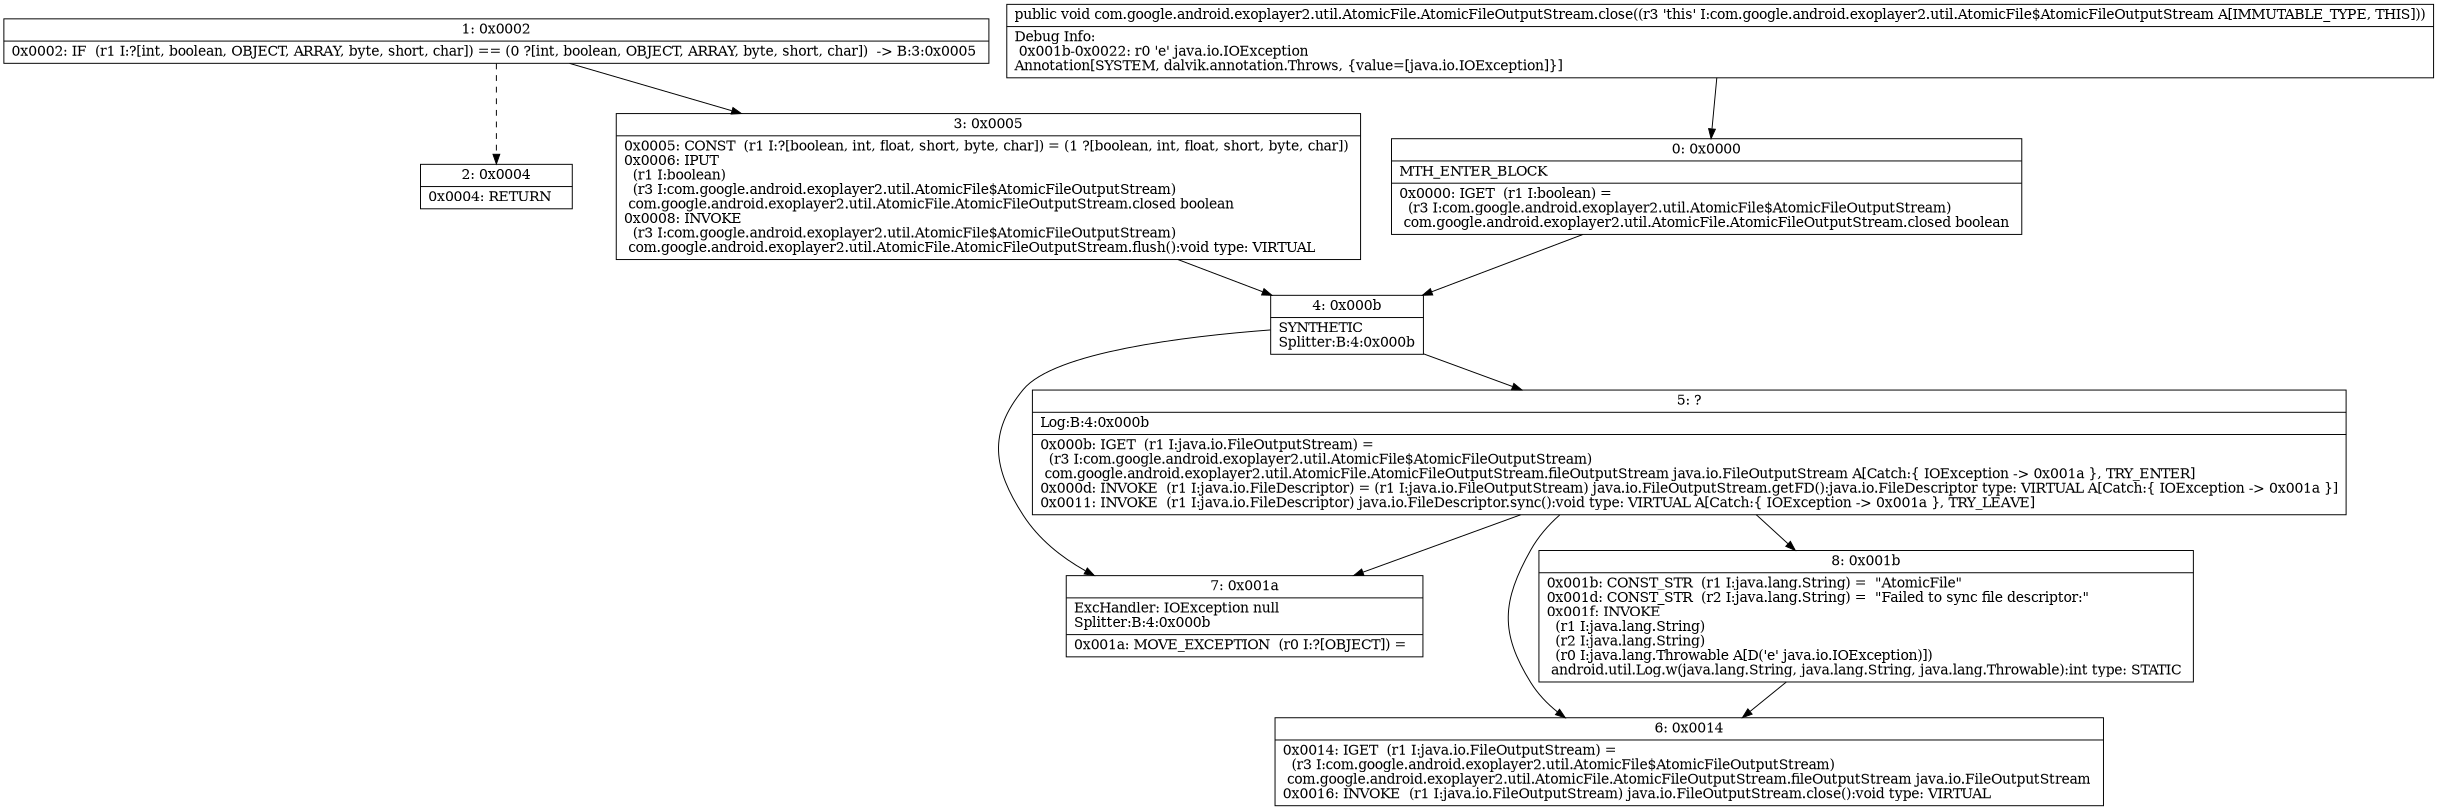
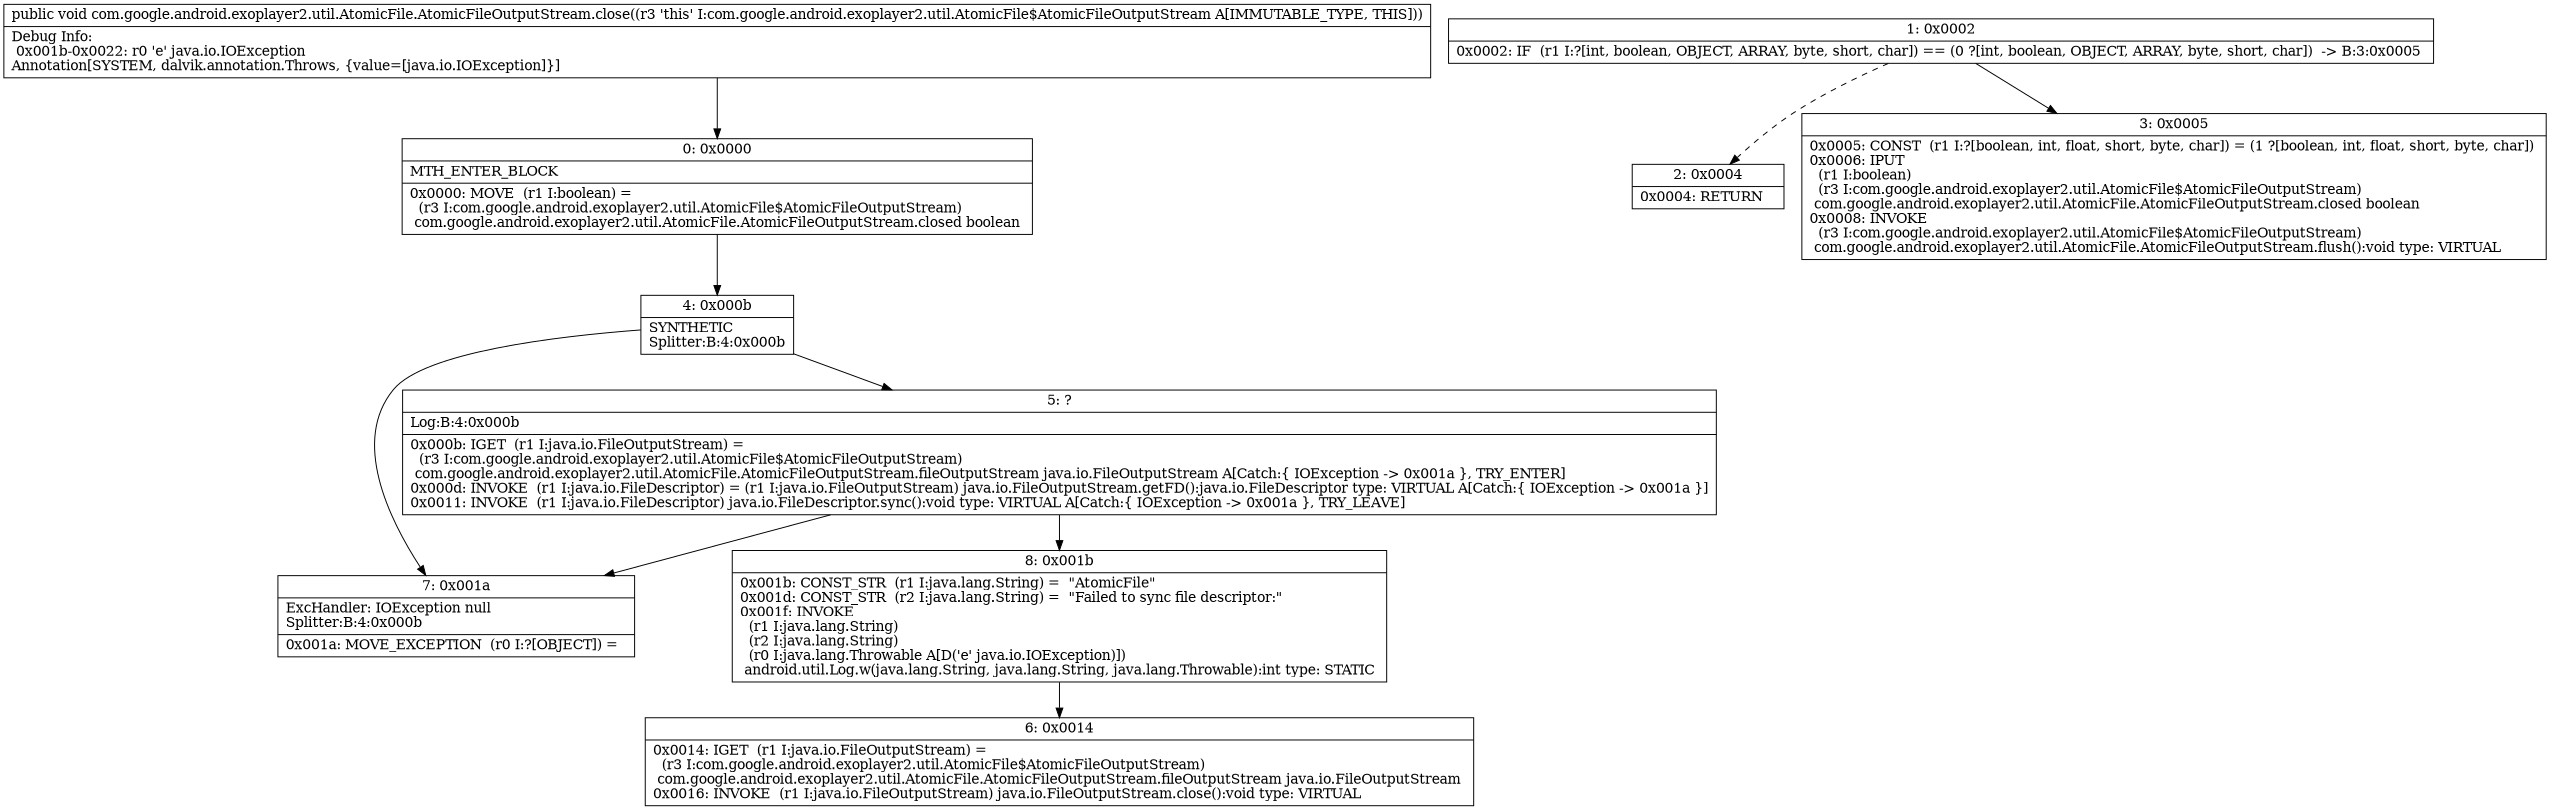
(1508, 194) -> (523, 194)
(1220, 276) -> none
(1509, 614) -> none
